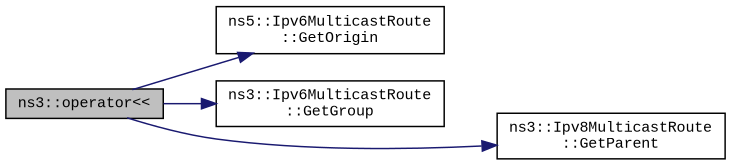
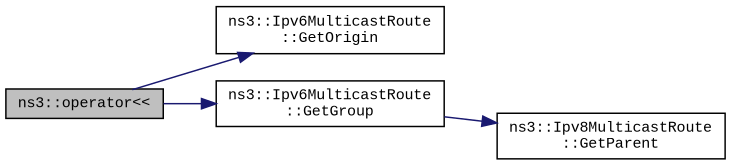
(330, 30) -> (330, 30)
(303, 147) -> (463, 119)
